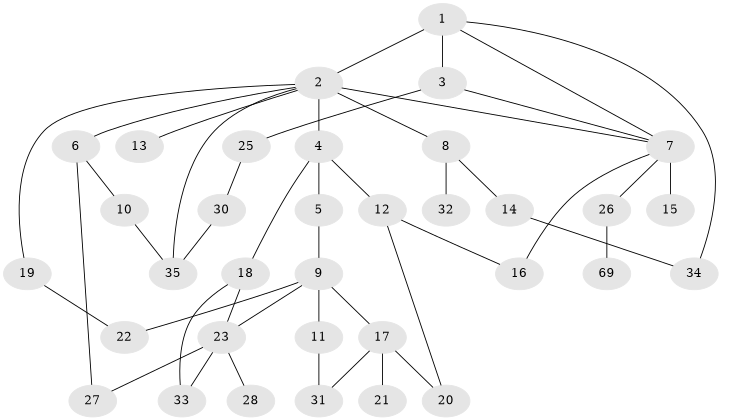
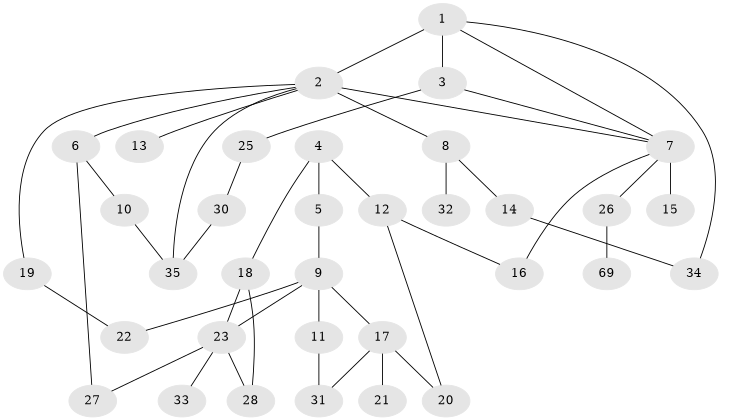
(319, 114) -> none
(188, 327) -> (254, 337)
